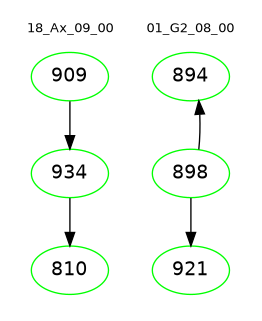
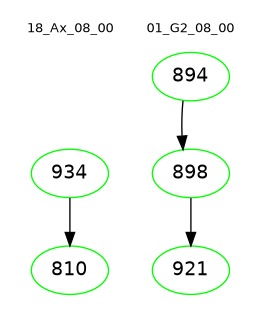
(71, 29) -> (71, 29)
(70, 77) -> none
(200, 132) -> (182, 118)
